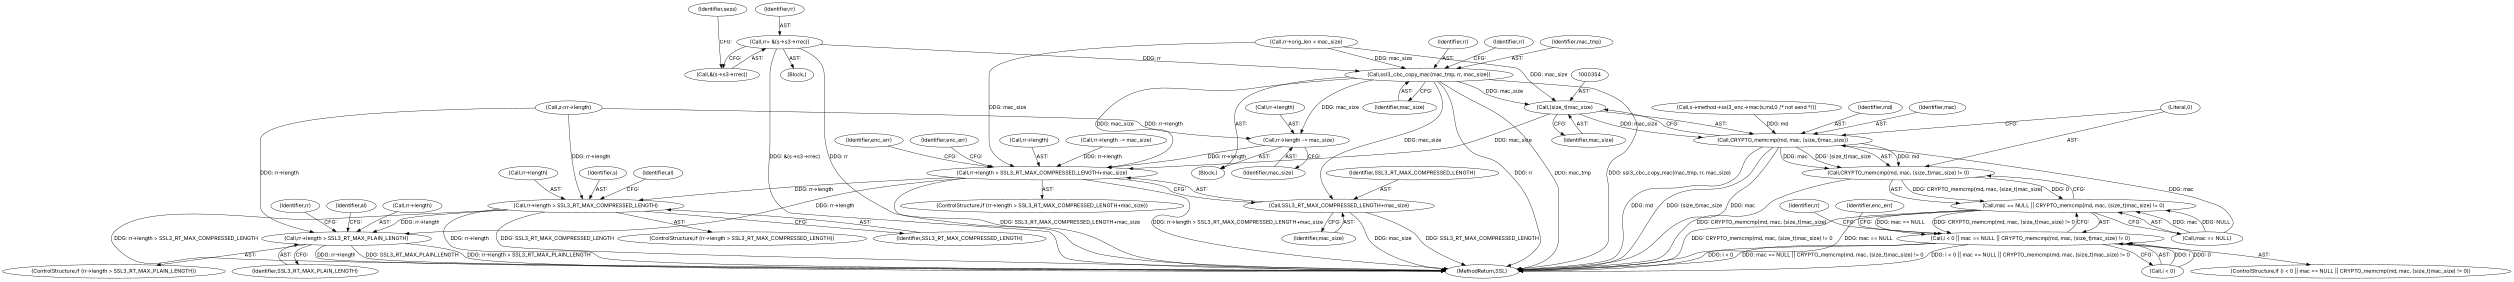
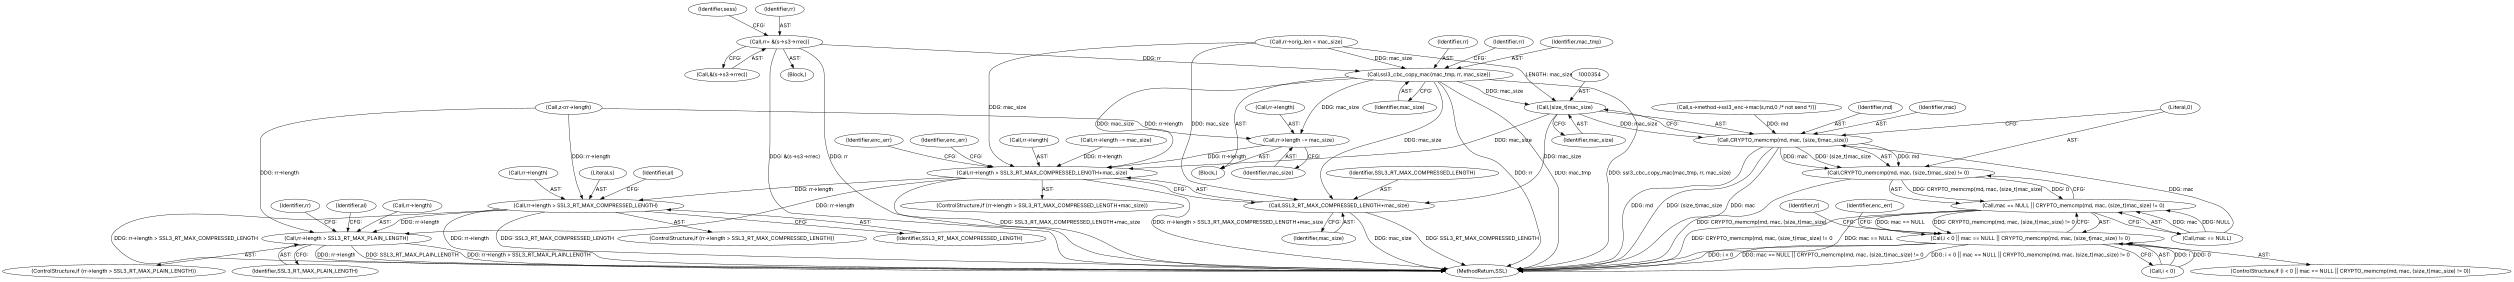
(719, 40) -> (747, 25)
(1549, 75) -> (1549, 75)
none -> (1188, 142)
(603, 173) -> (603, 173)
none -> (1517, 188)
